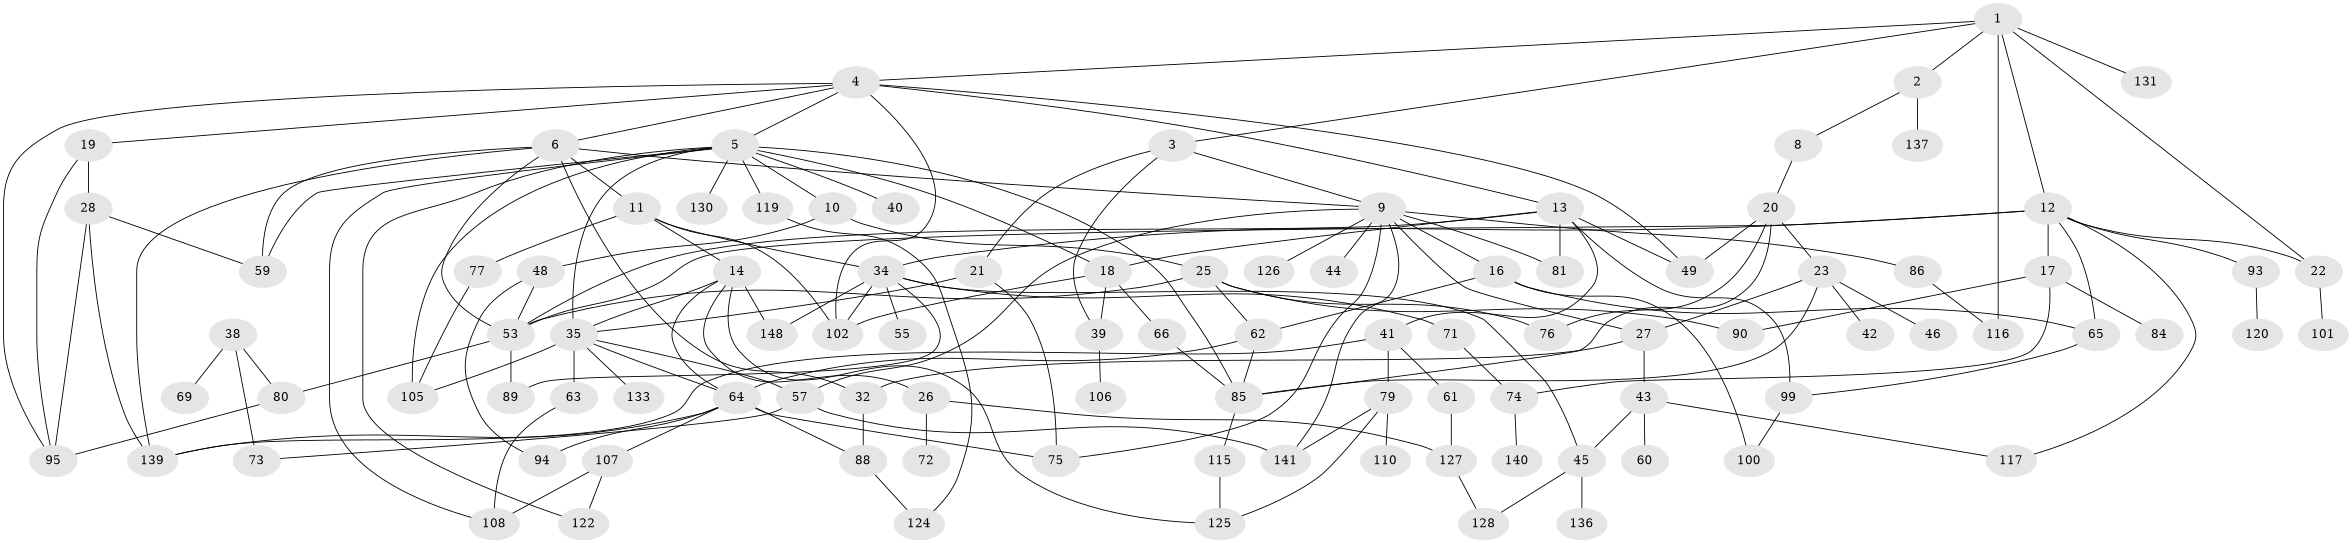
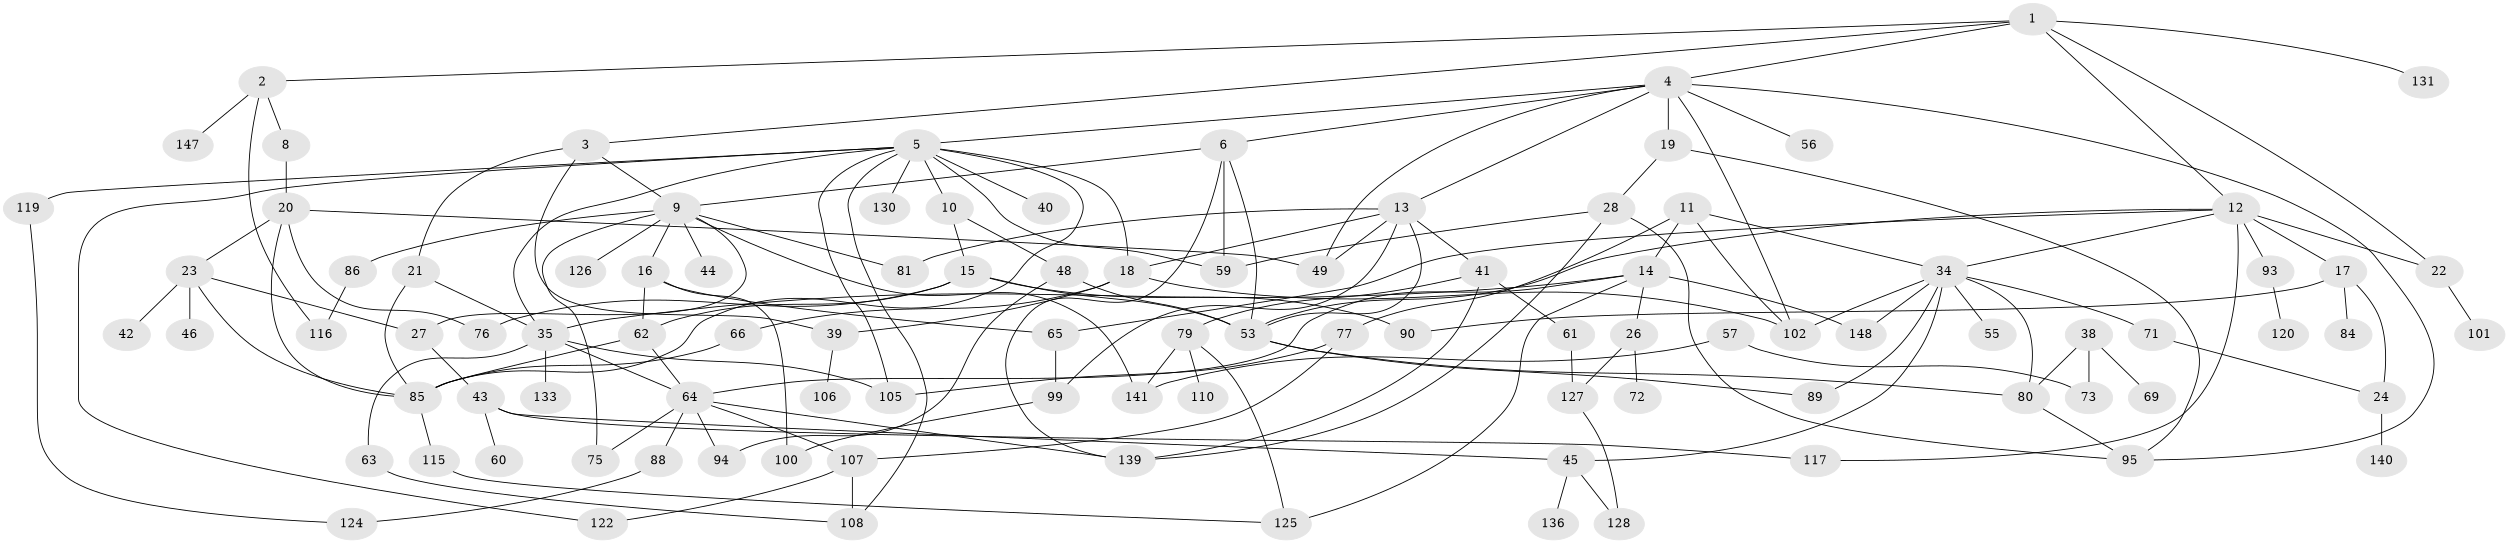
none -> (1809, 145)
(1918, 145) -> (188, 145)
(596, 177) -> none
(1998, 177) -> (253, 217)
(1059, 264) -> none
(1204, 272) -> (968, 272)
none -> (2022, 316)
(1042, 347) -> (385, 335)
(695, 362) -> none
(863, 398) -> none
(1514, 398) -> (2382, 398)
none -> (1152, 433)
